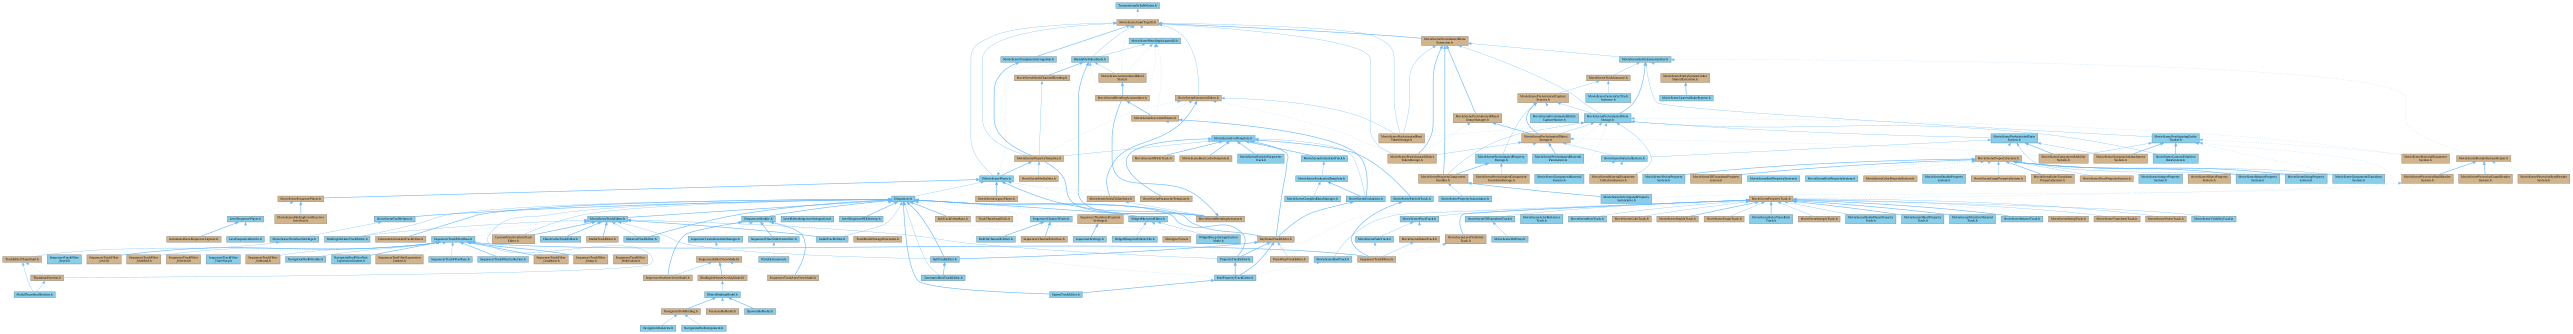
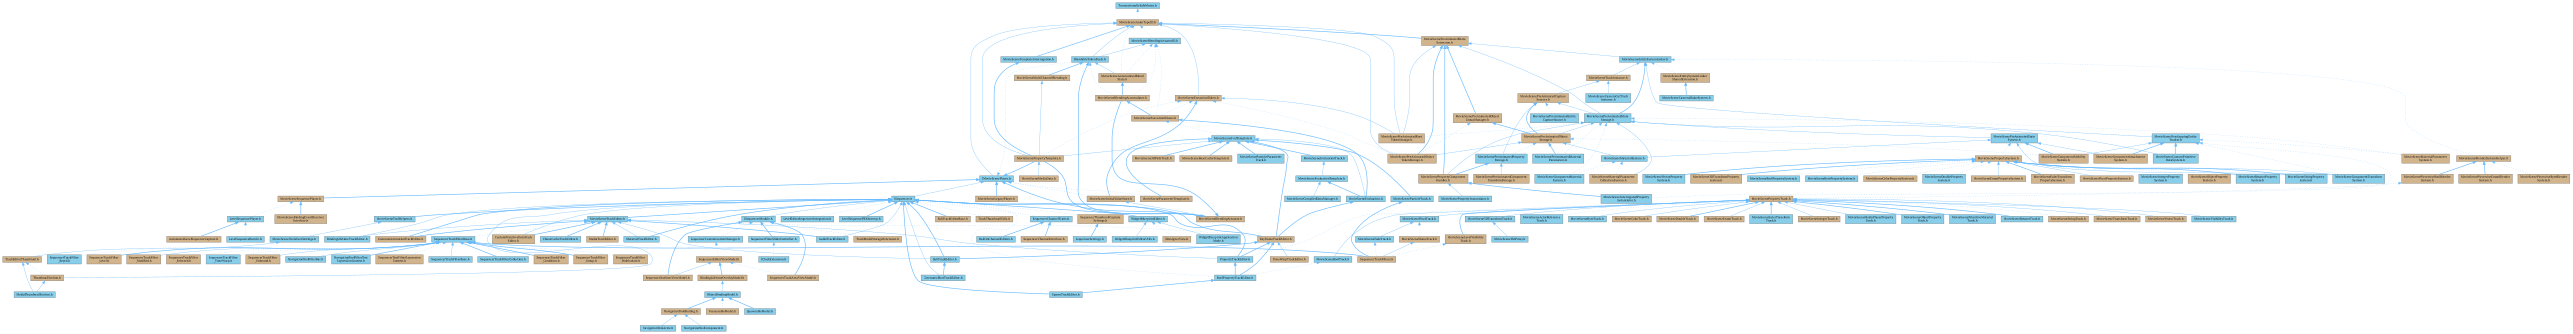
(1015, 169) -> (1021, 168)
(829, 207) -> (829, 207)
(500, 227) -> (500, 227)
